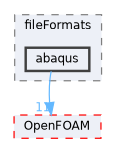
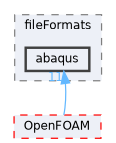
(49, 88) -> (66, 99)
